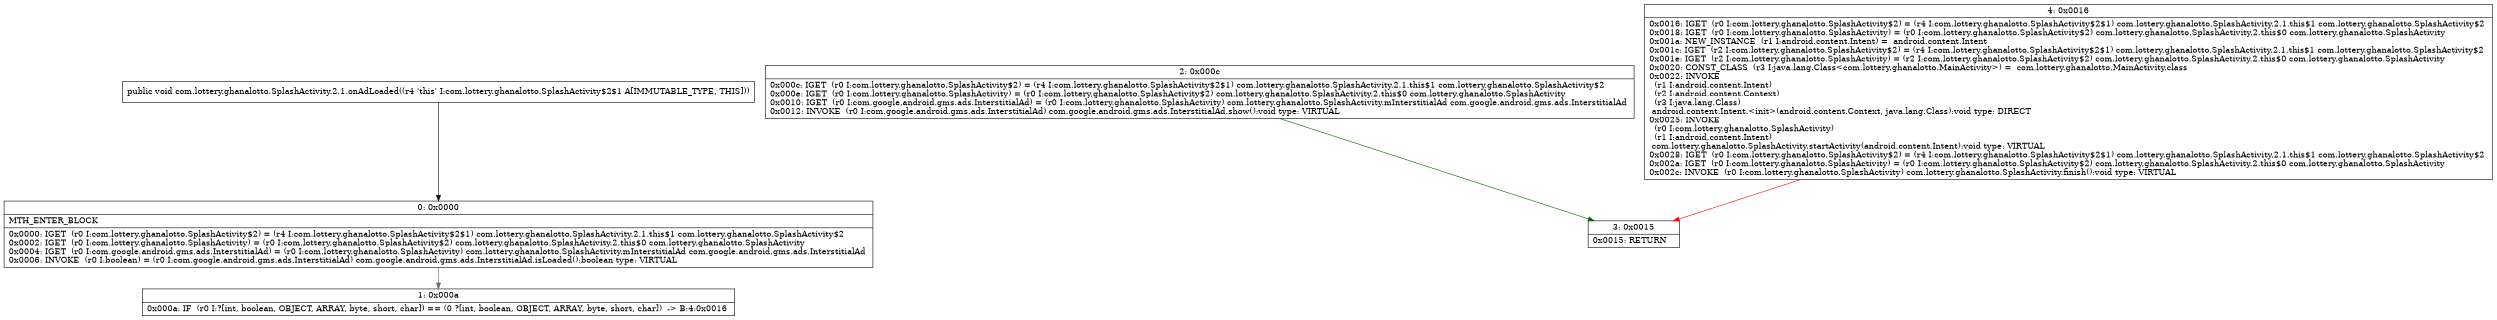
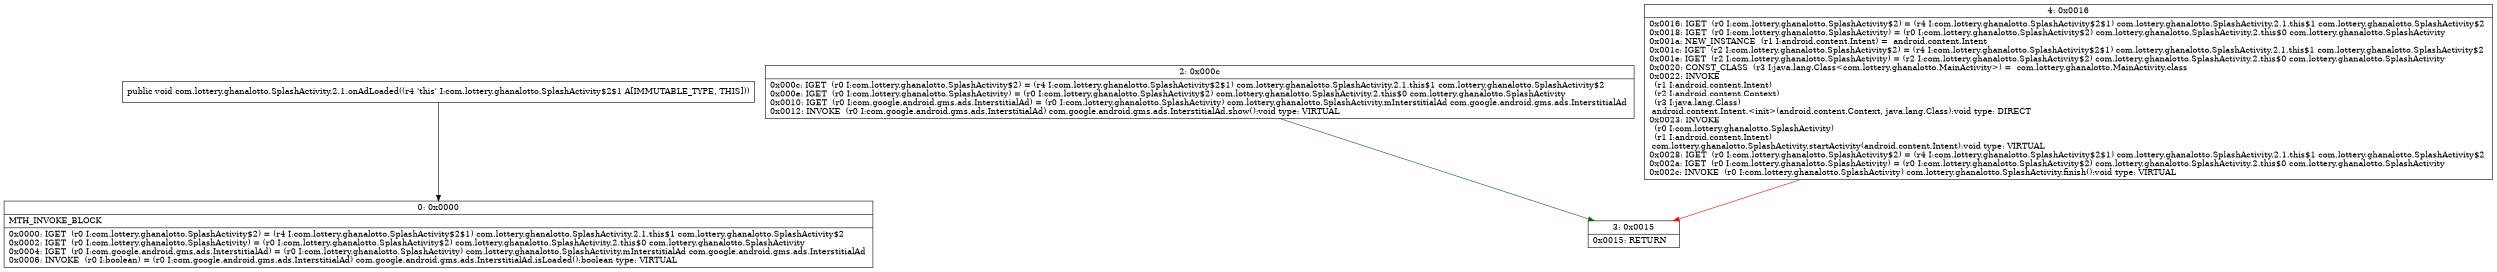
(1687, 120) -> (1687, 120)
(54, 221) -> (55, 221)
(438, 302) -> none
